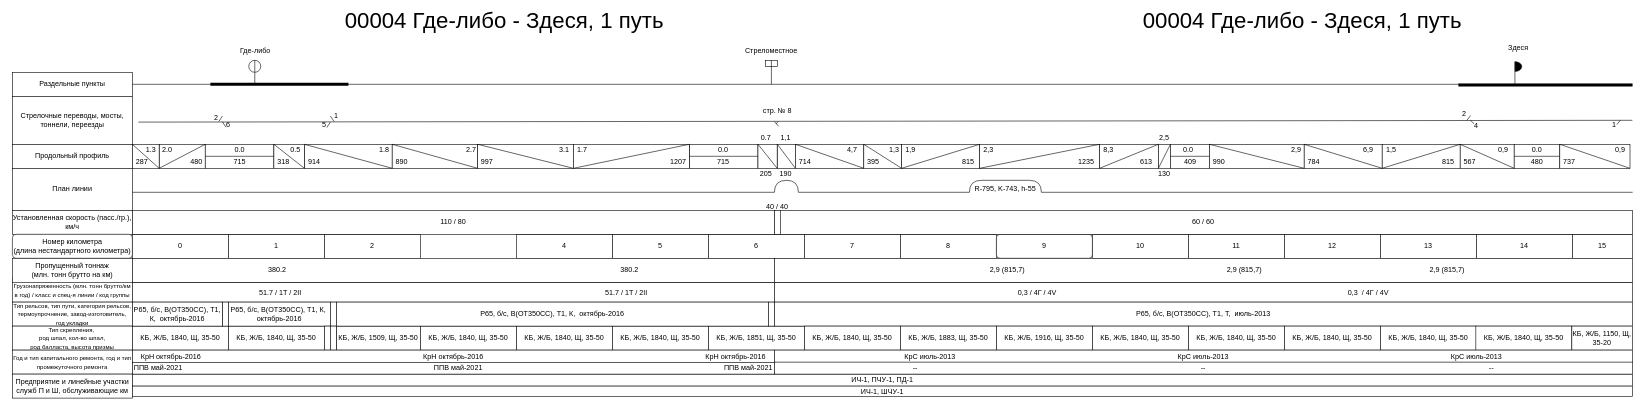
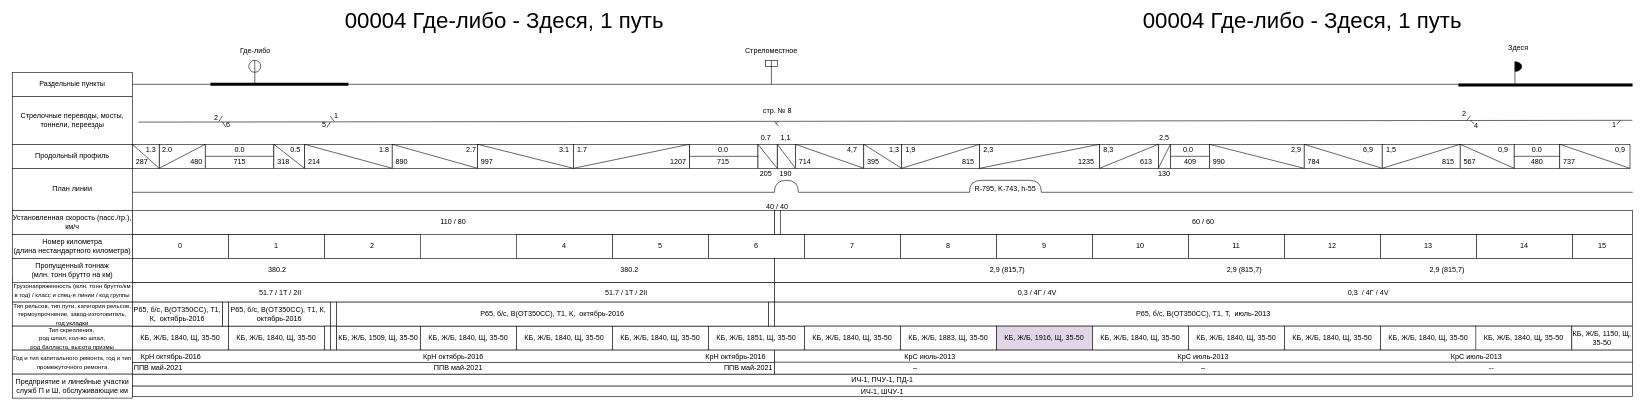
(314, 162) -> (314, 162)
(72, 246) -> (72, 246)
(1044, 246) -> (1044, 246)
(1044, 338) -> (1044, 338)
(1602, 338) -> (1602, 338)
